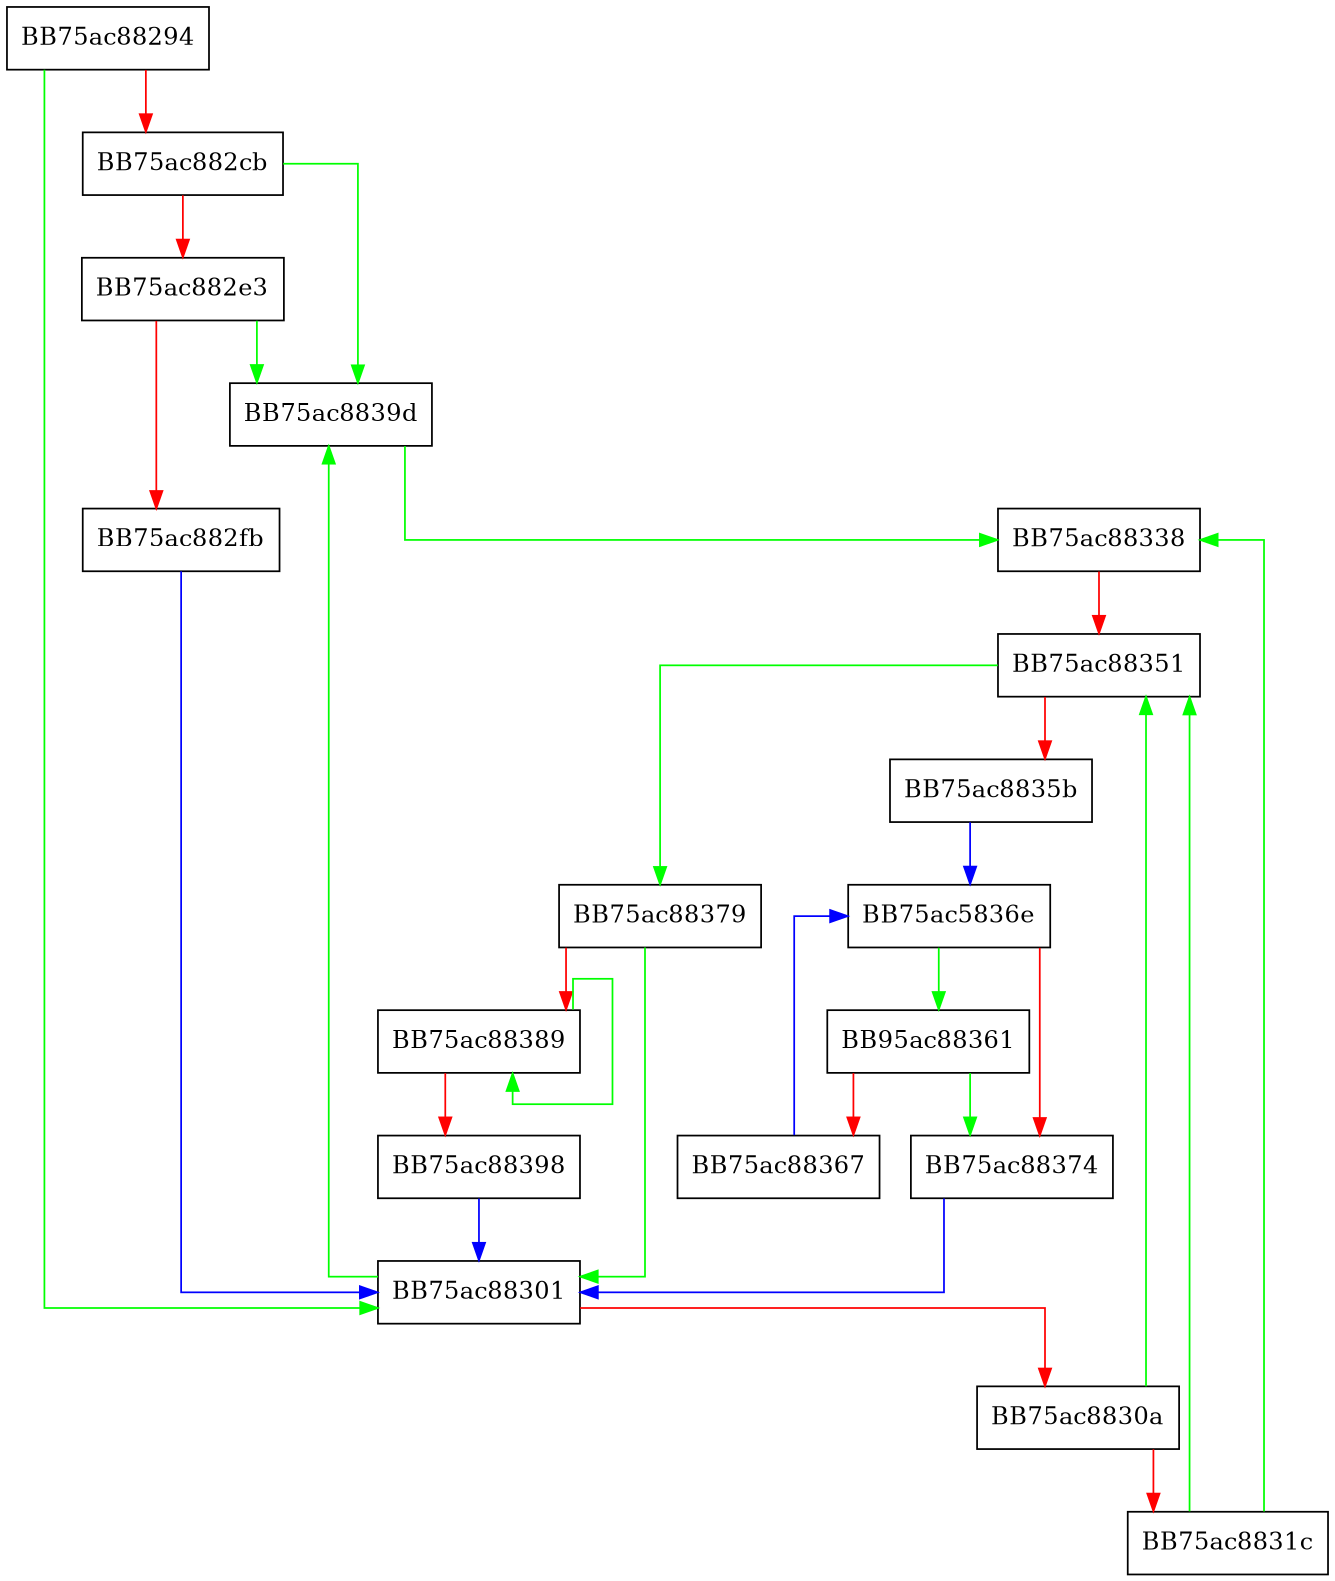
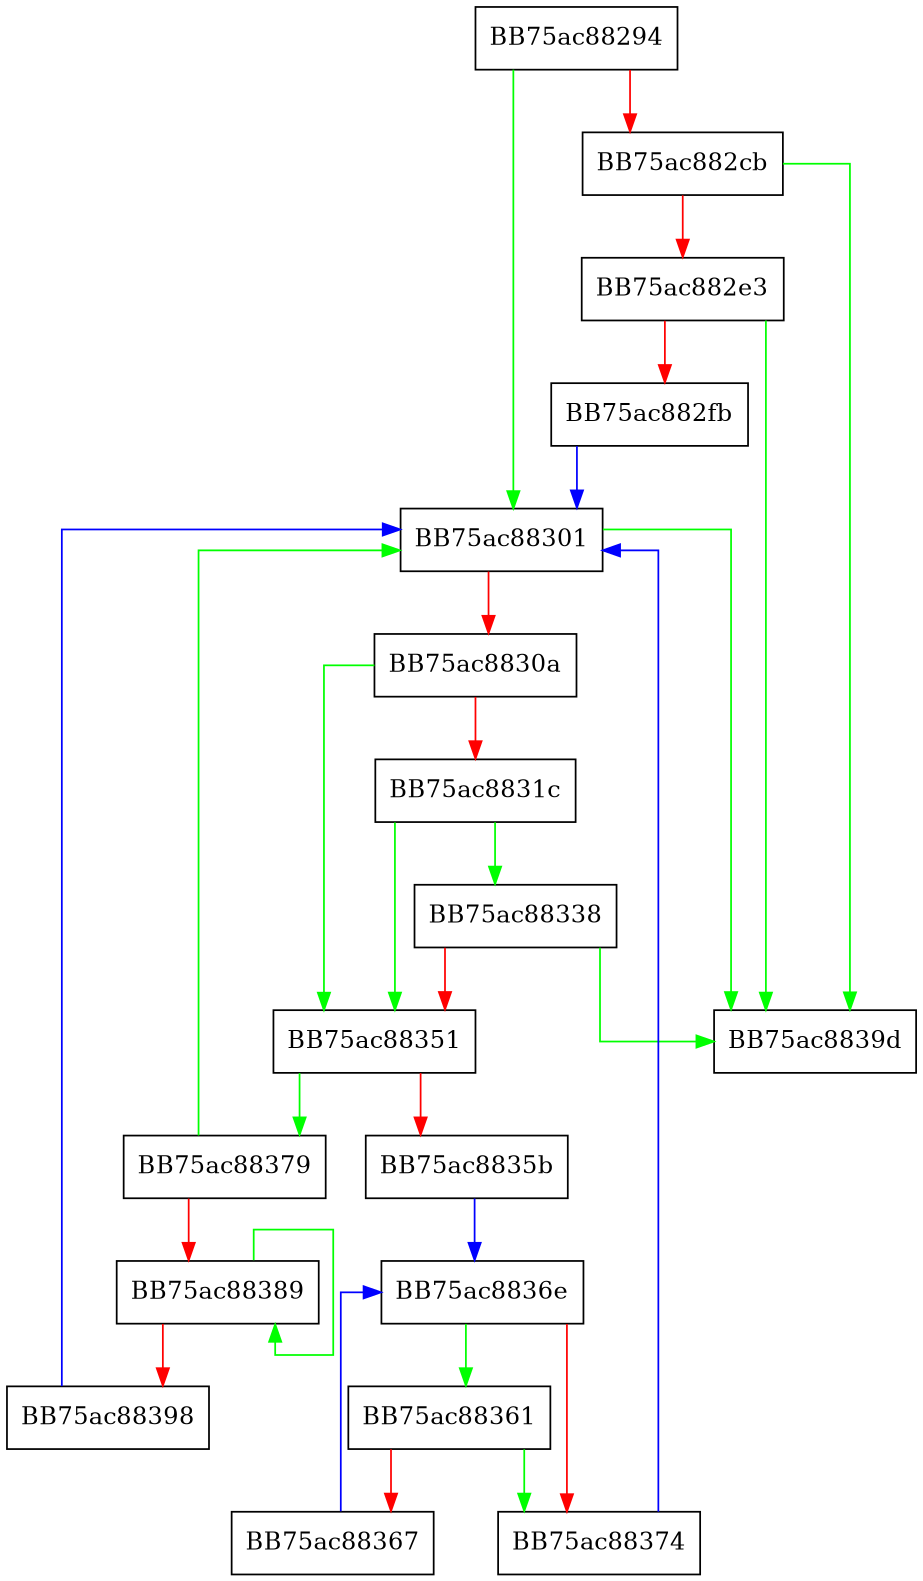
(646, 540) -> (601, 1042)
(949, 916) -> (482, 1292)
(928, 1042) -> (449, 1418)
